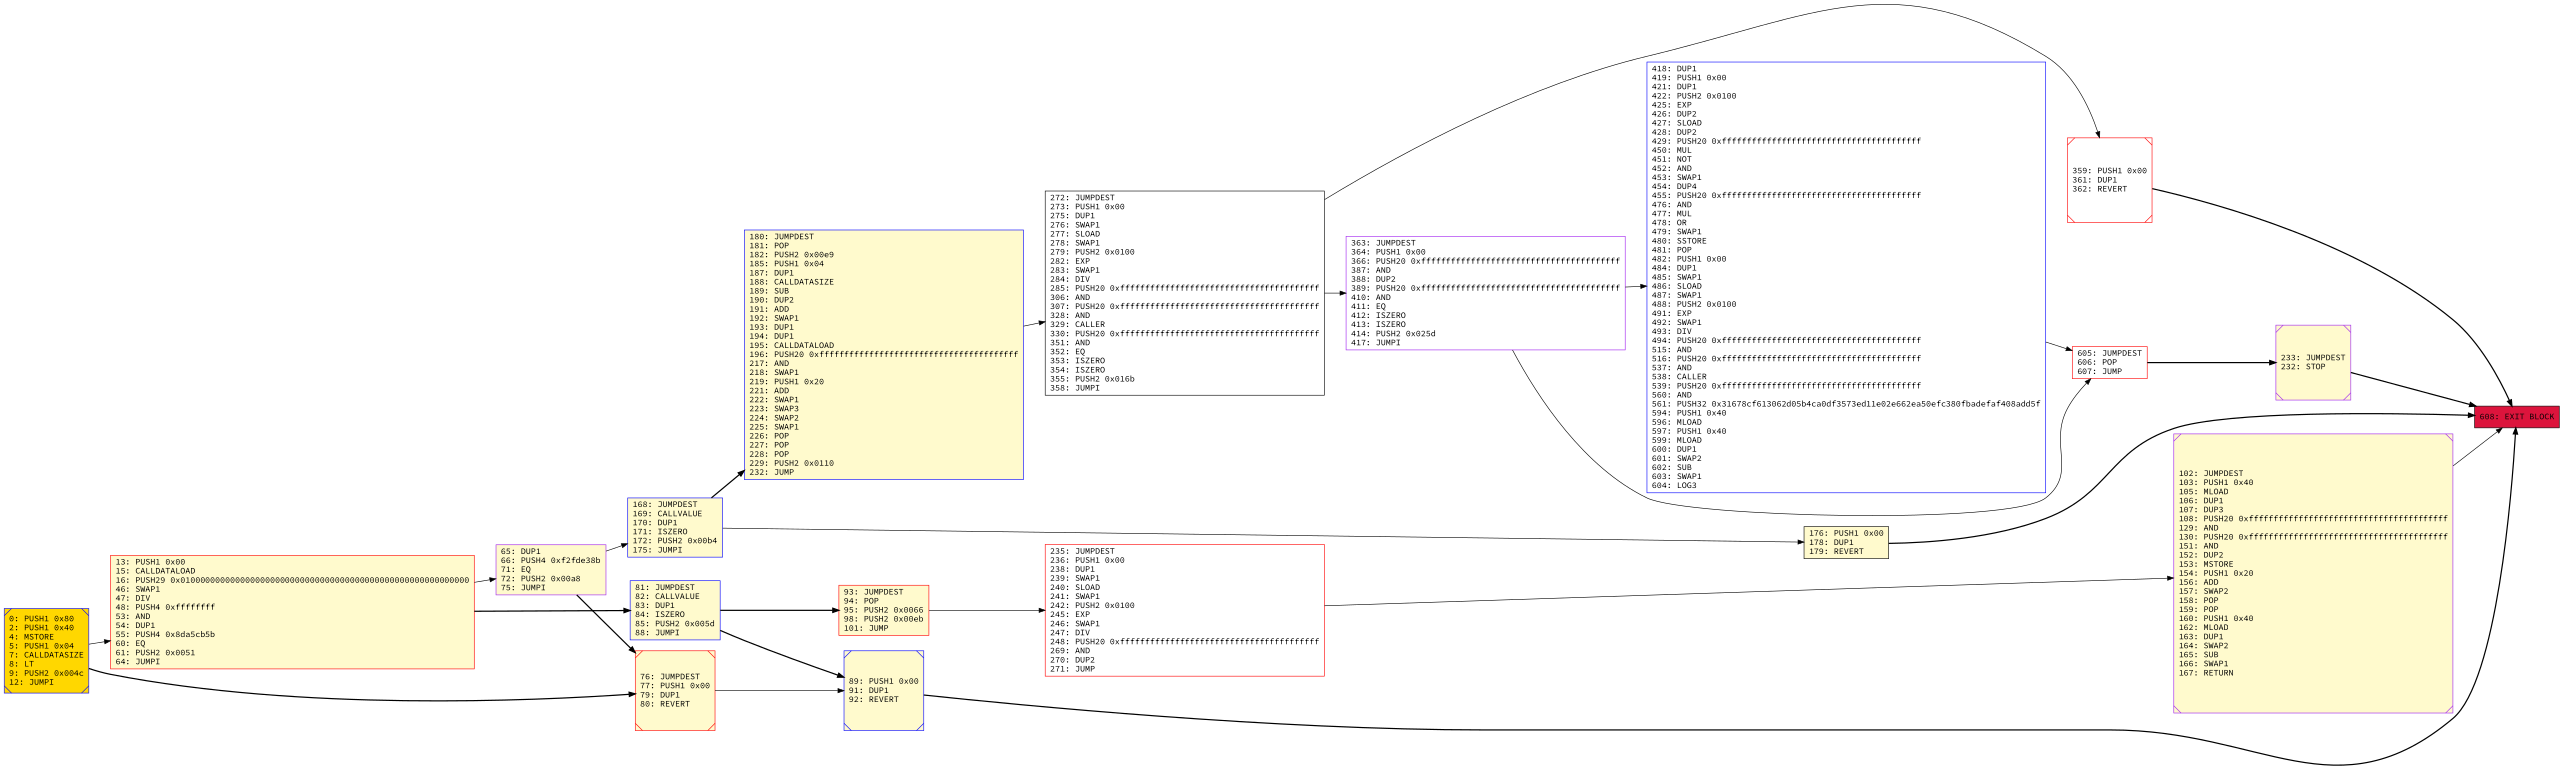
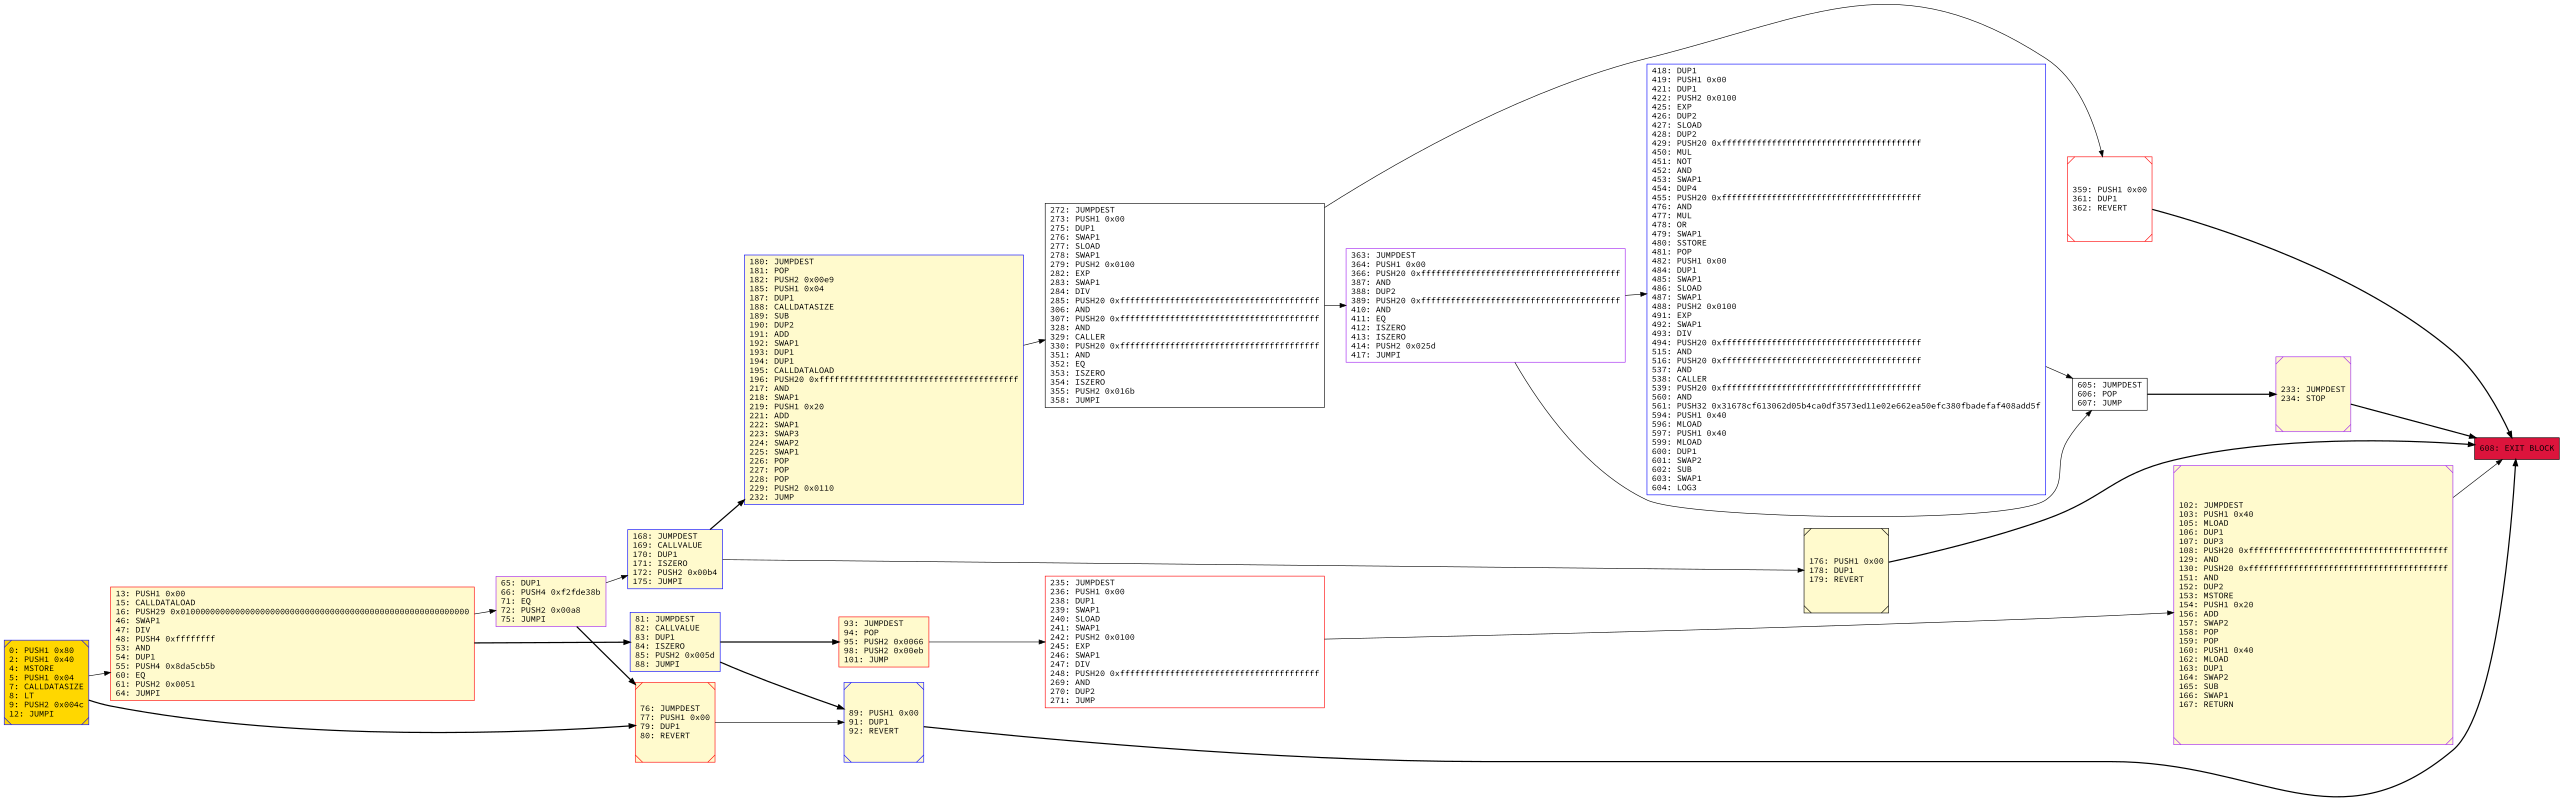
(2110, 363) -> (2110, 394)
(2313, 363) -> (2313, 394)
(1846, 543) -> (1846, 571)
